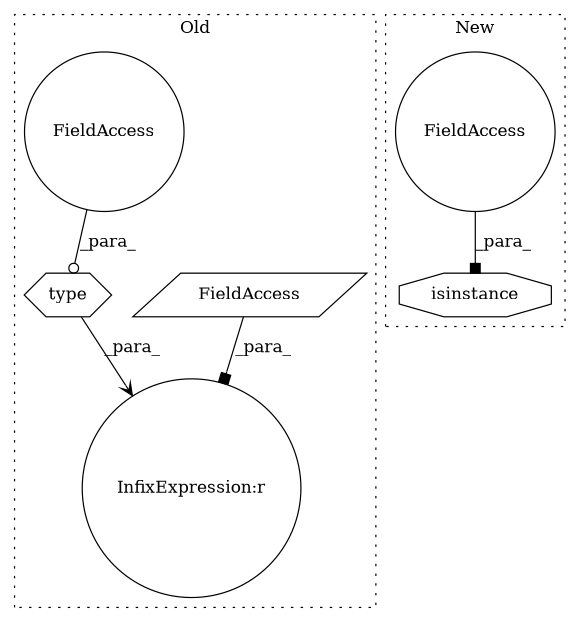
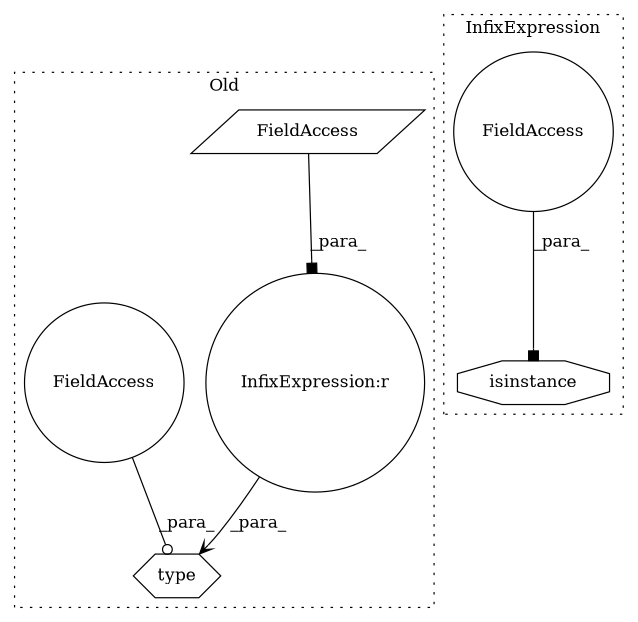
(475, 28) -> (534, 28)
(103, 351) -> (235, 512)
